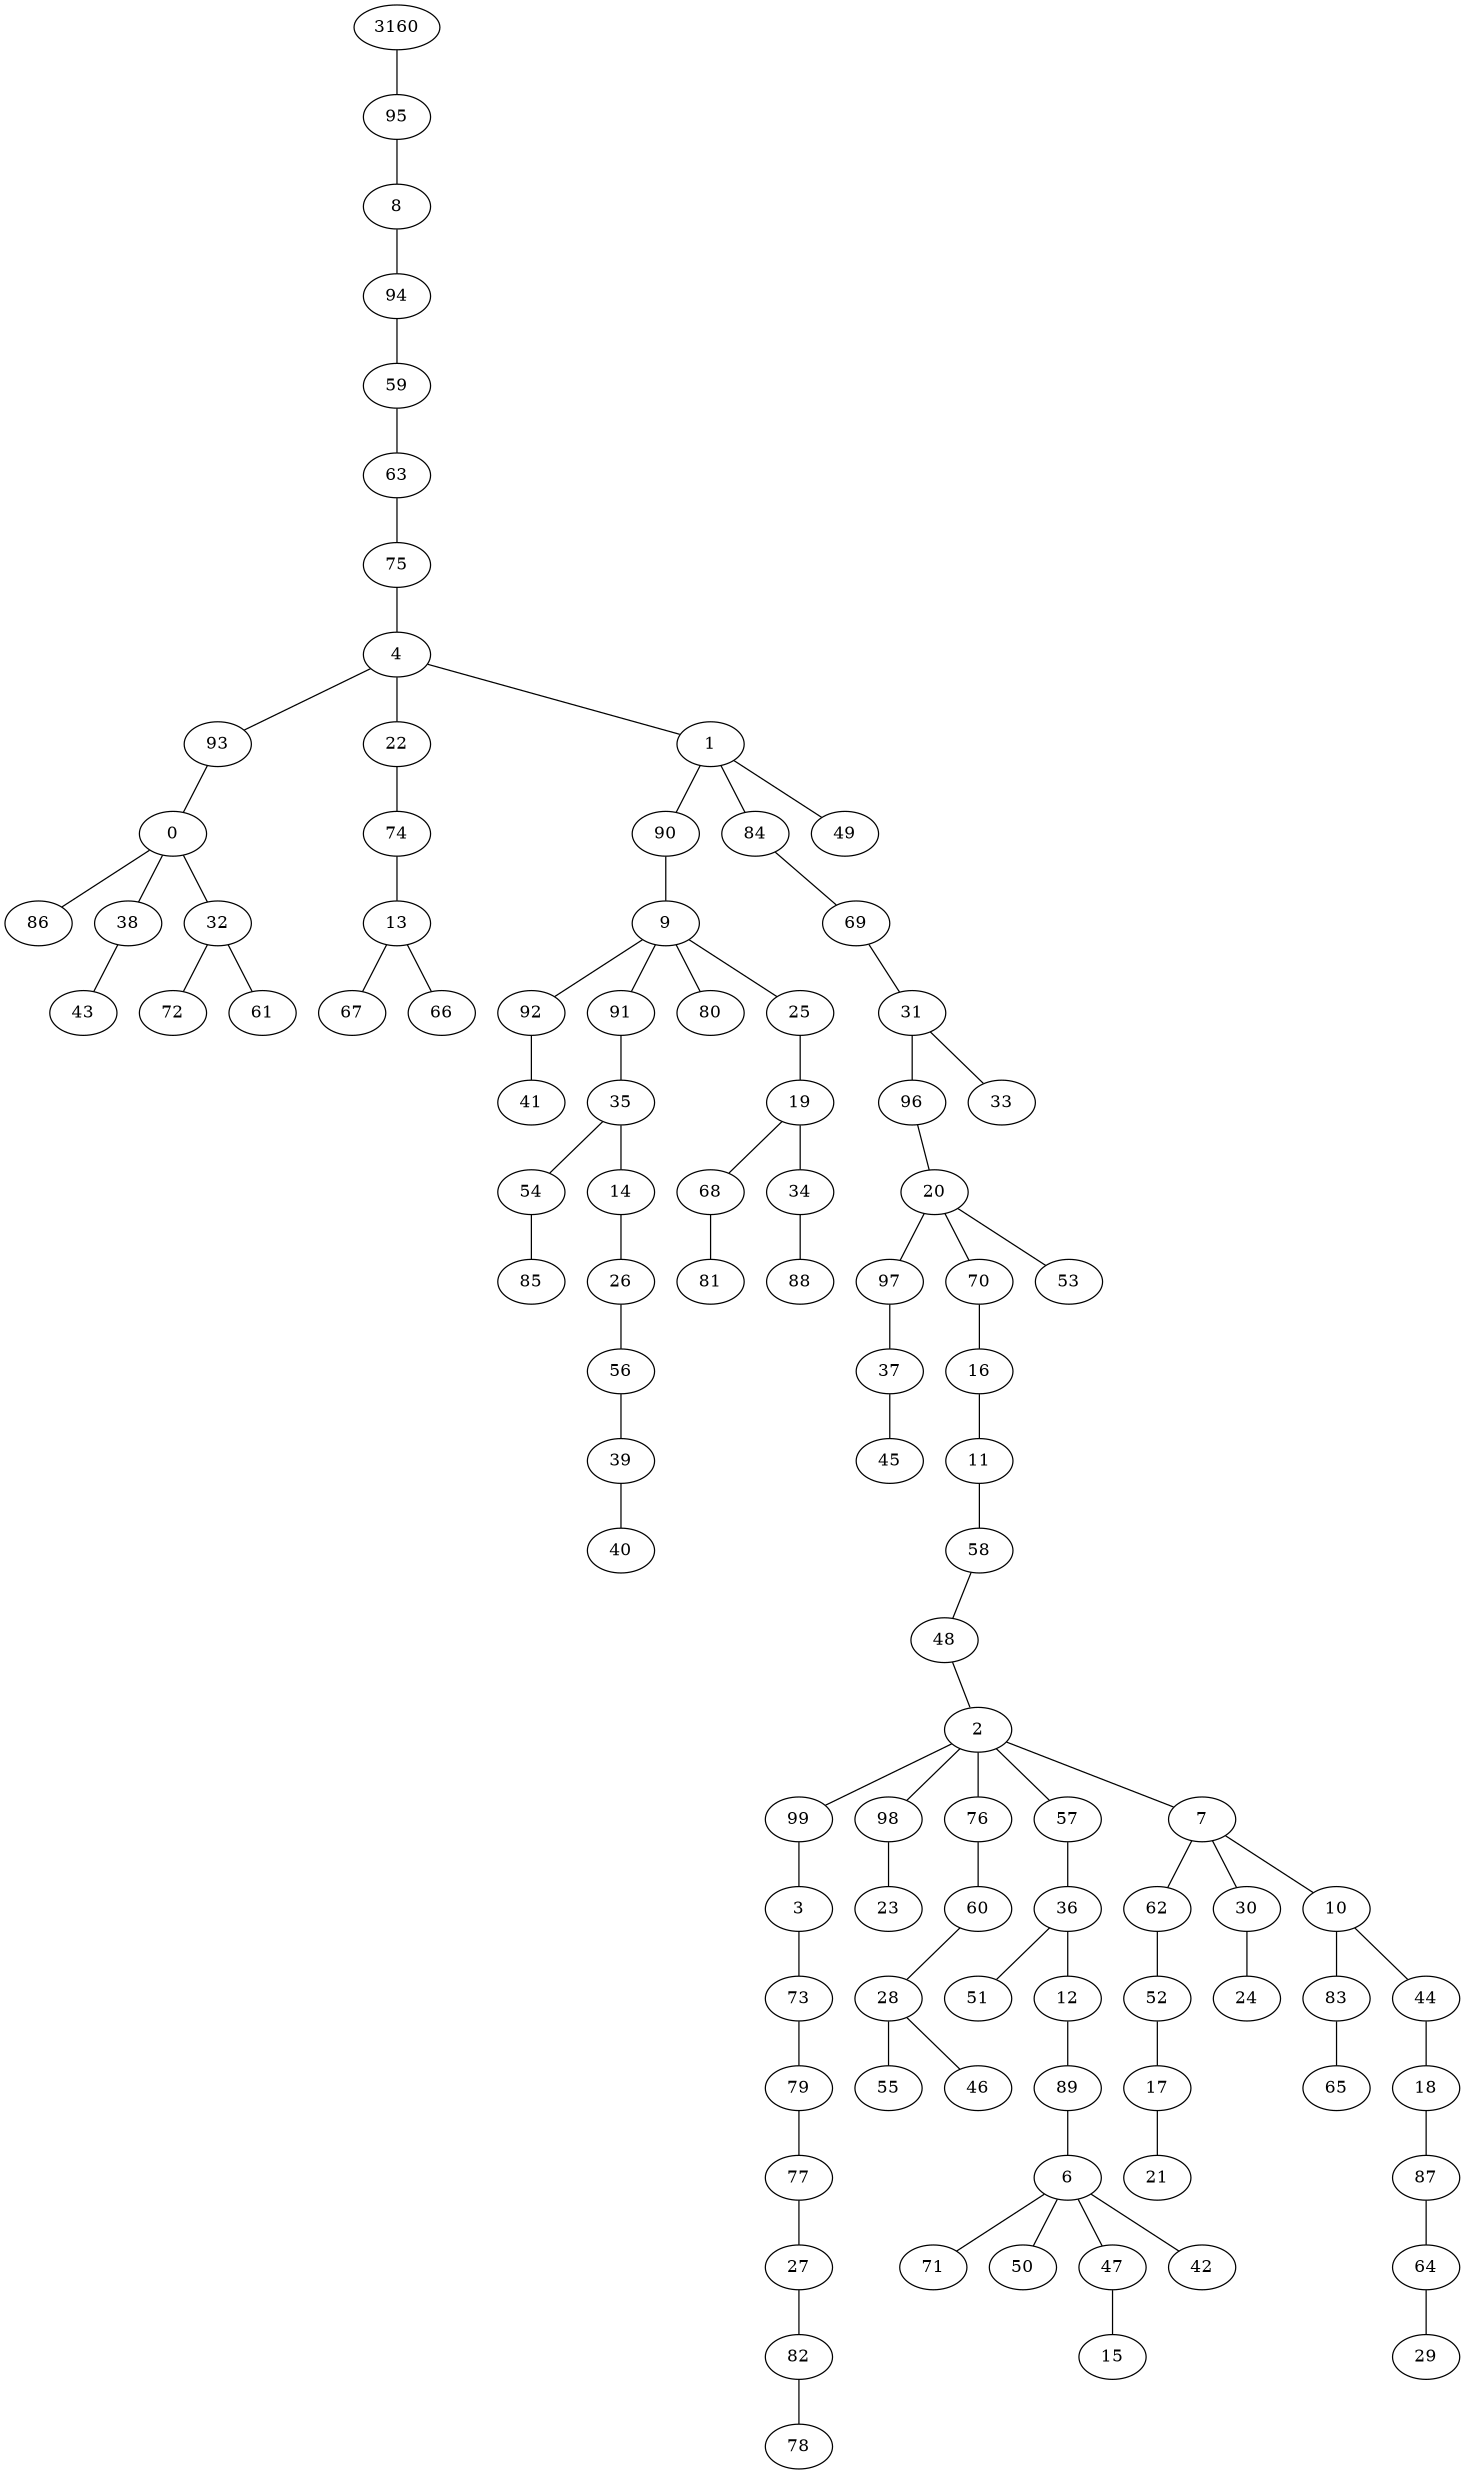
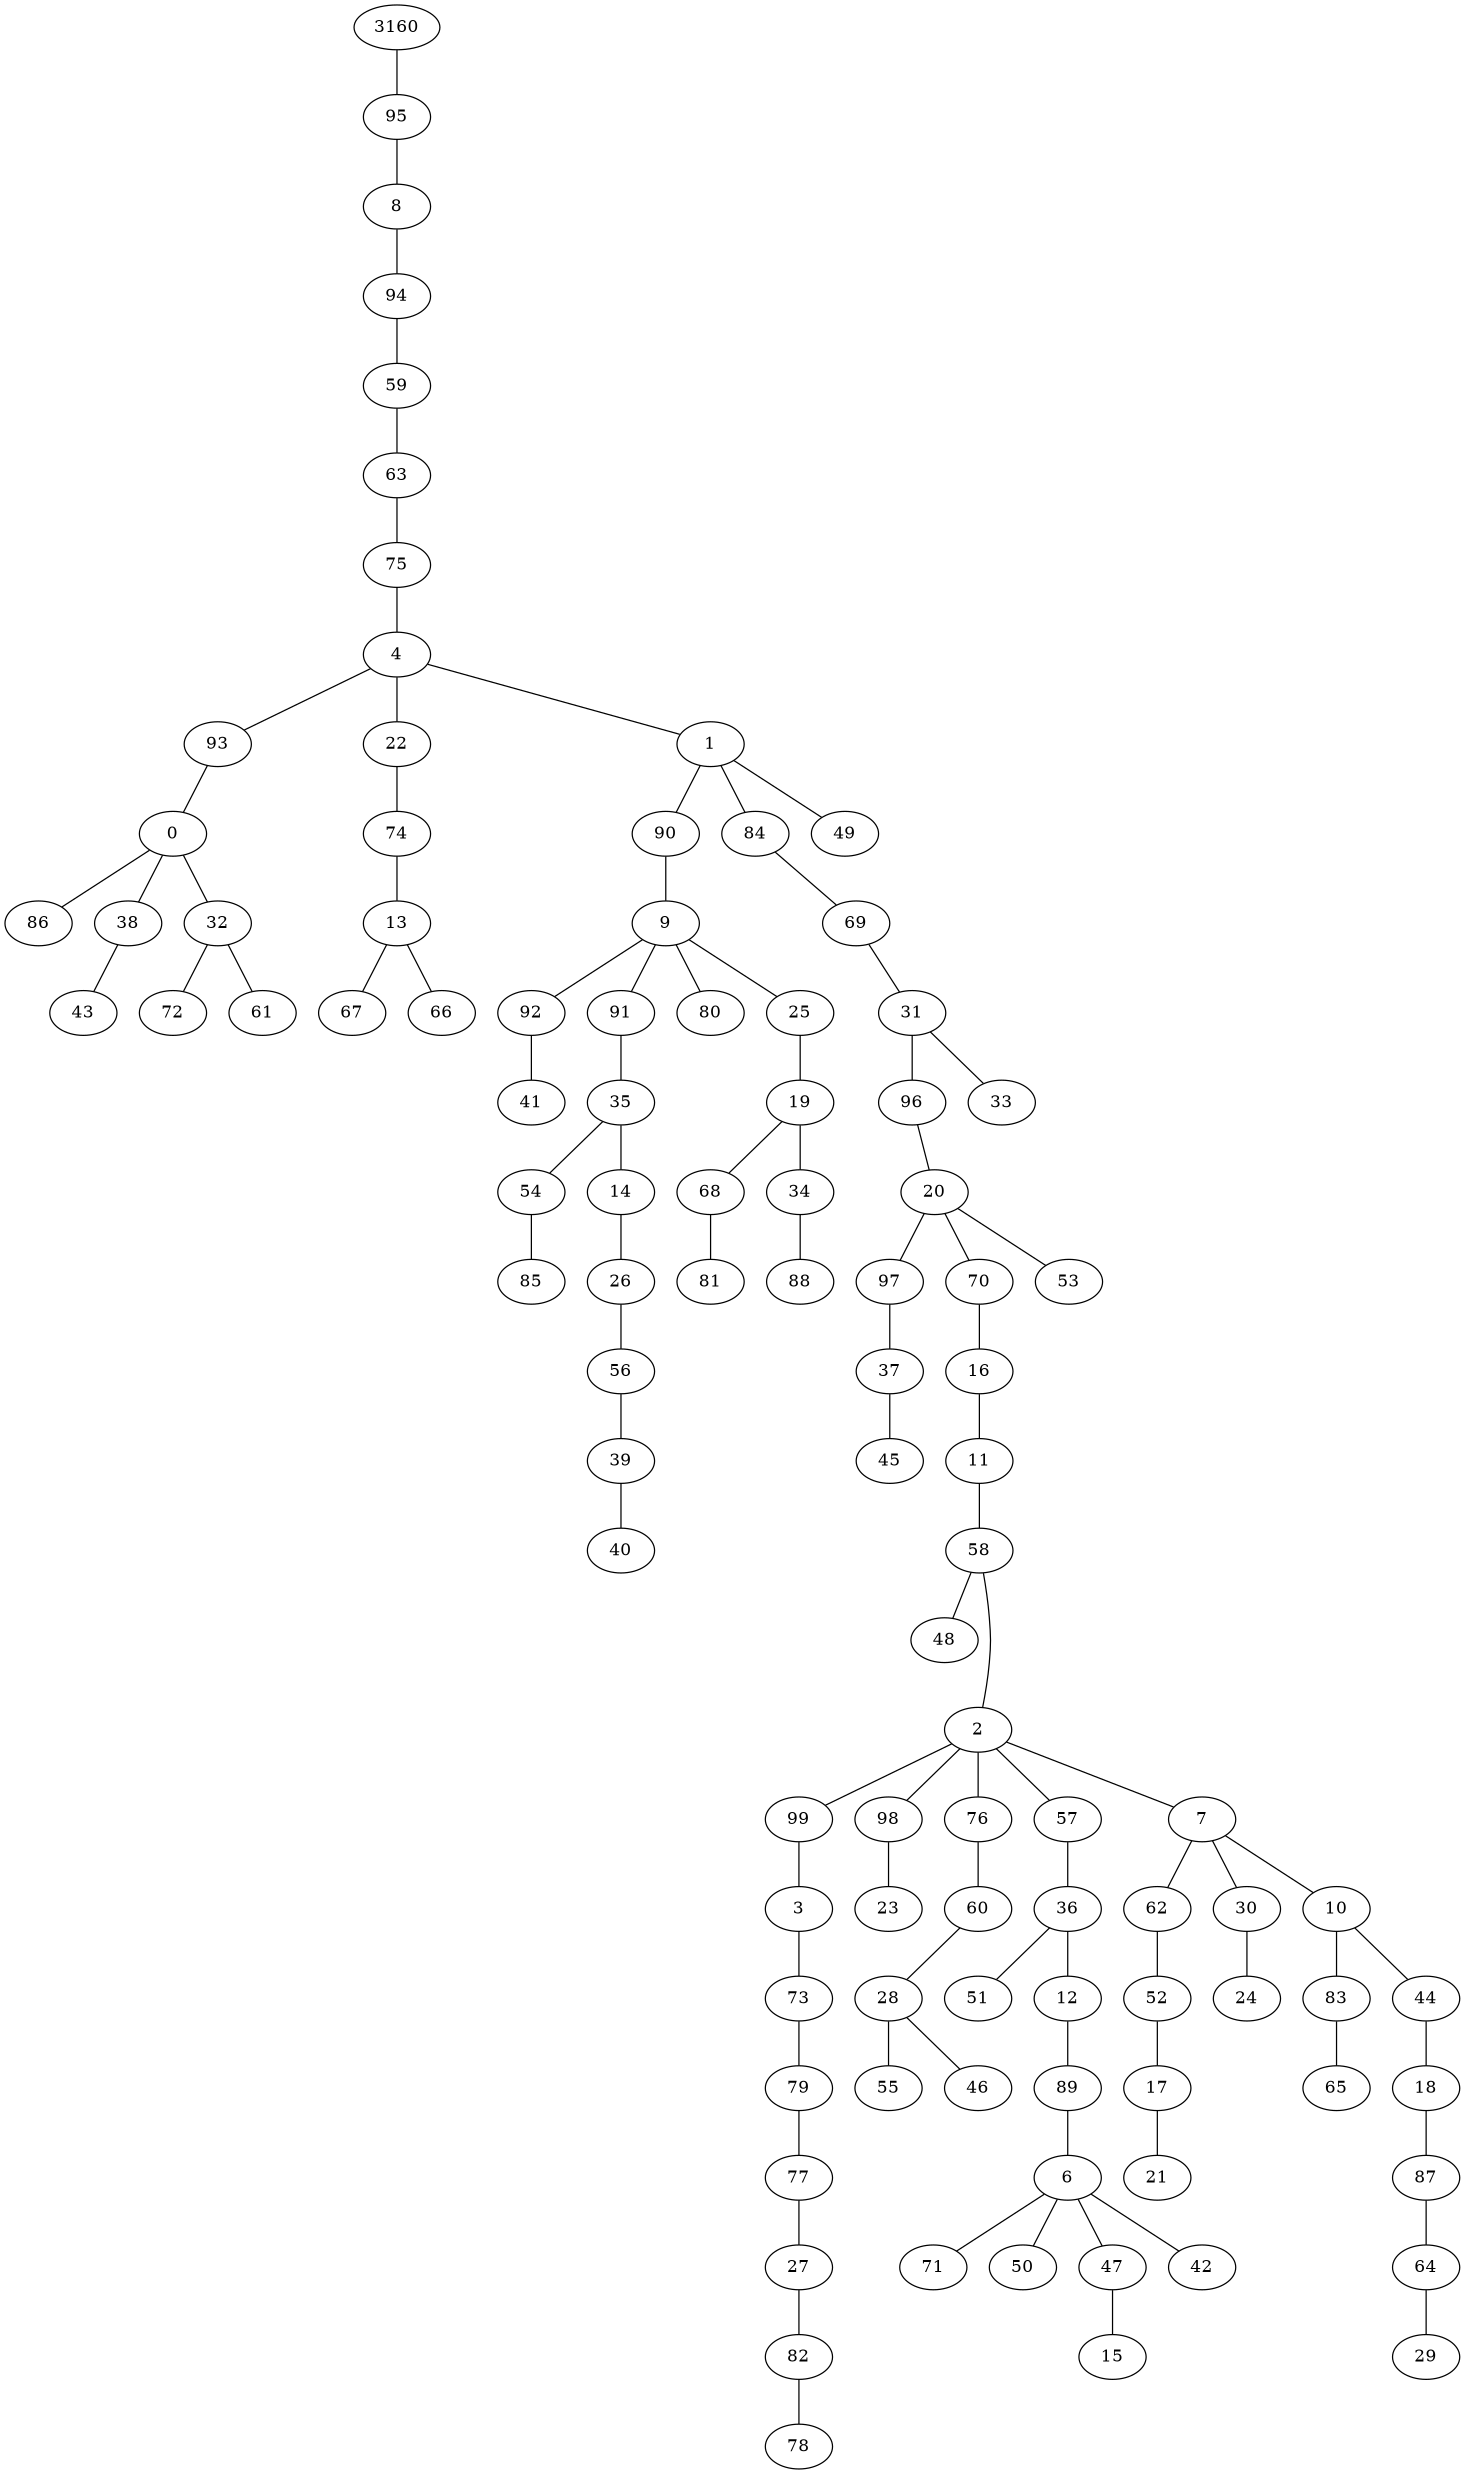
(961, 1685) -> (991, 1640)
